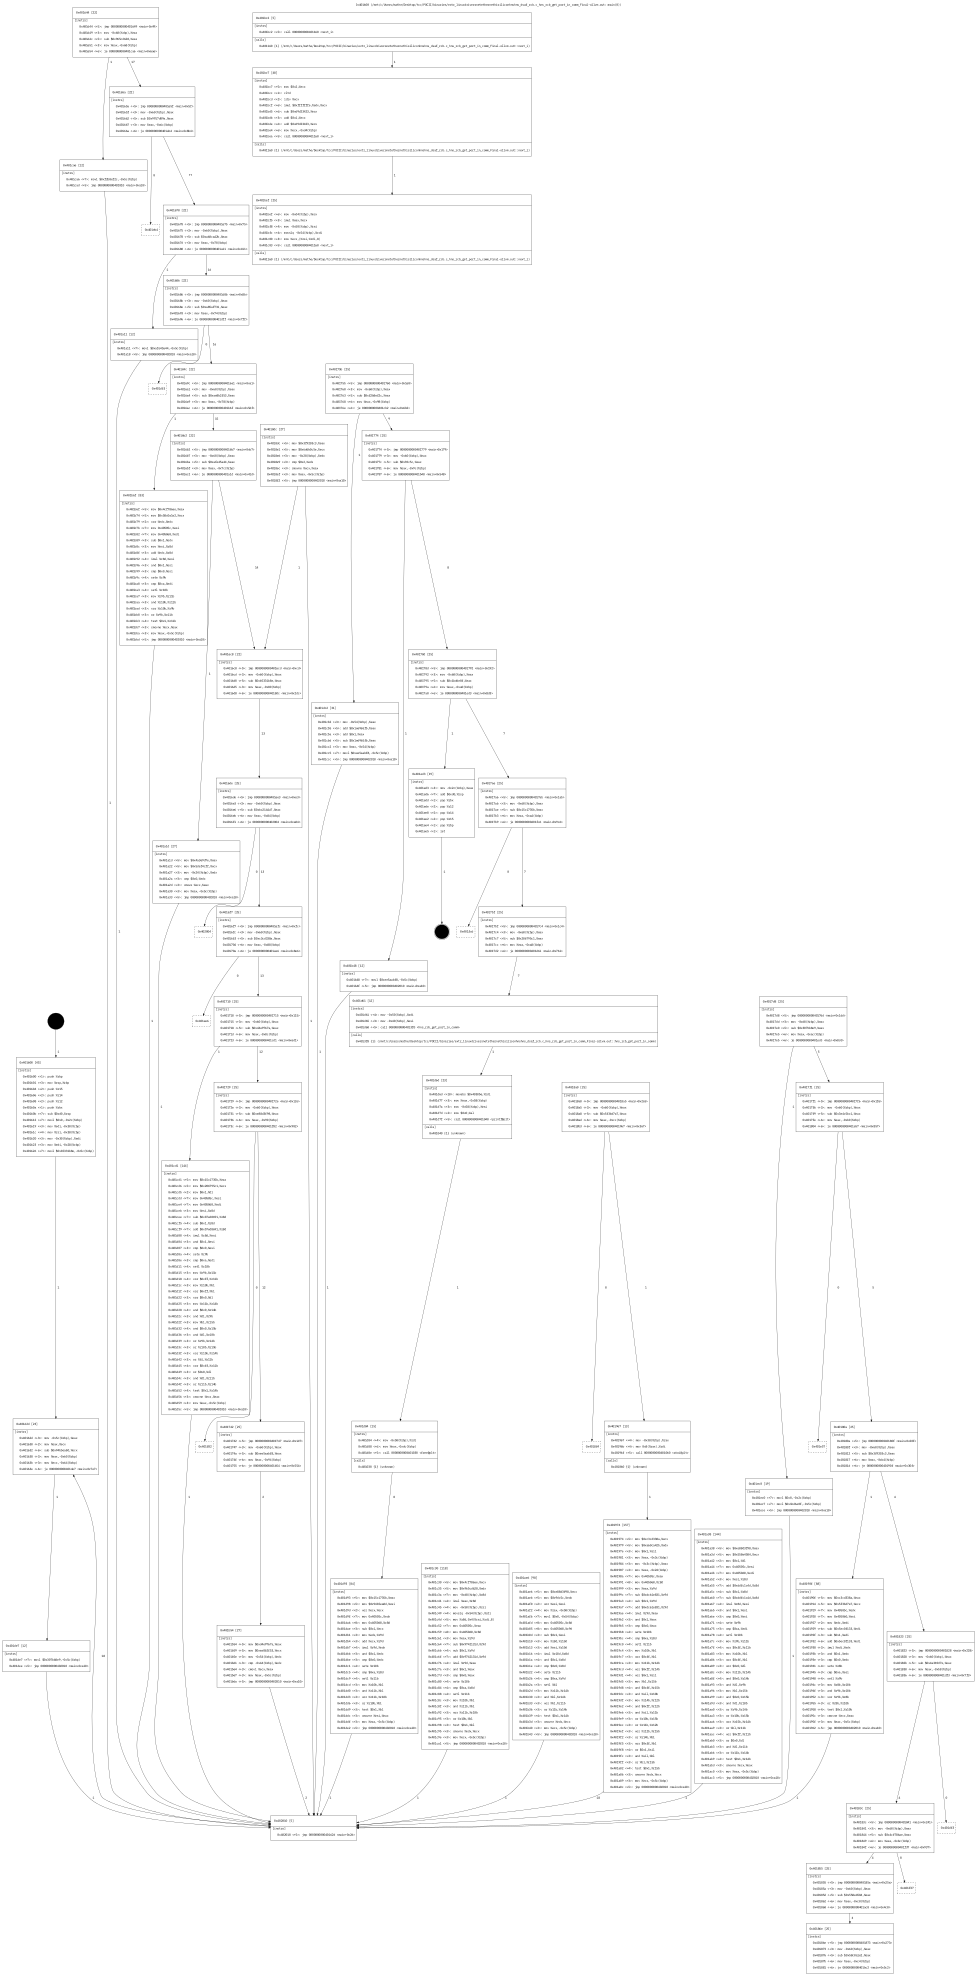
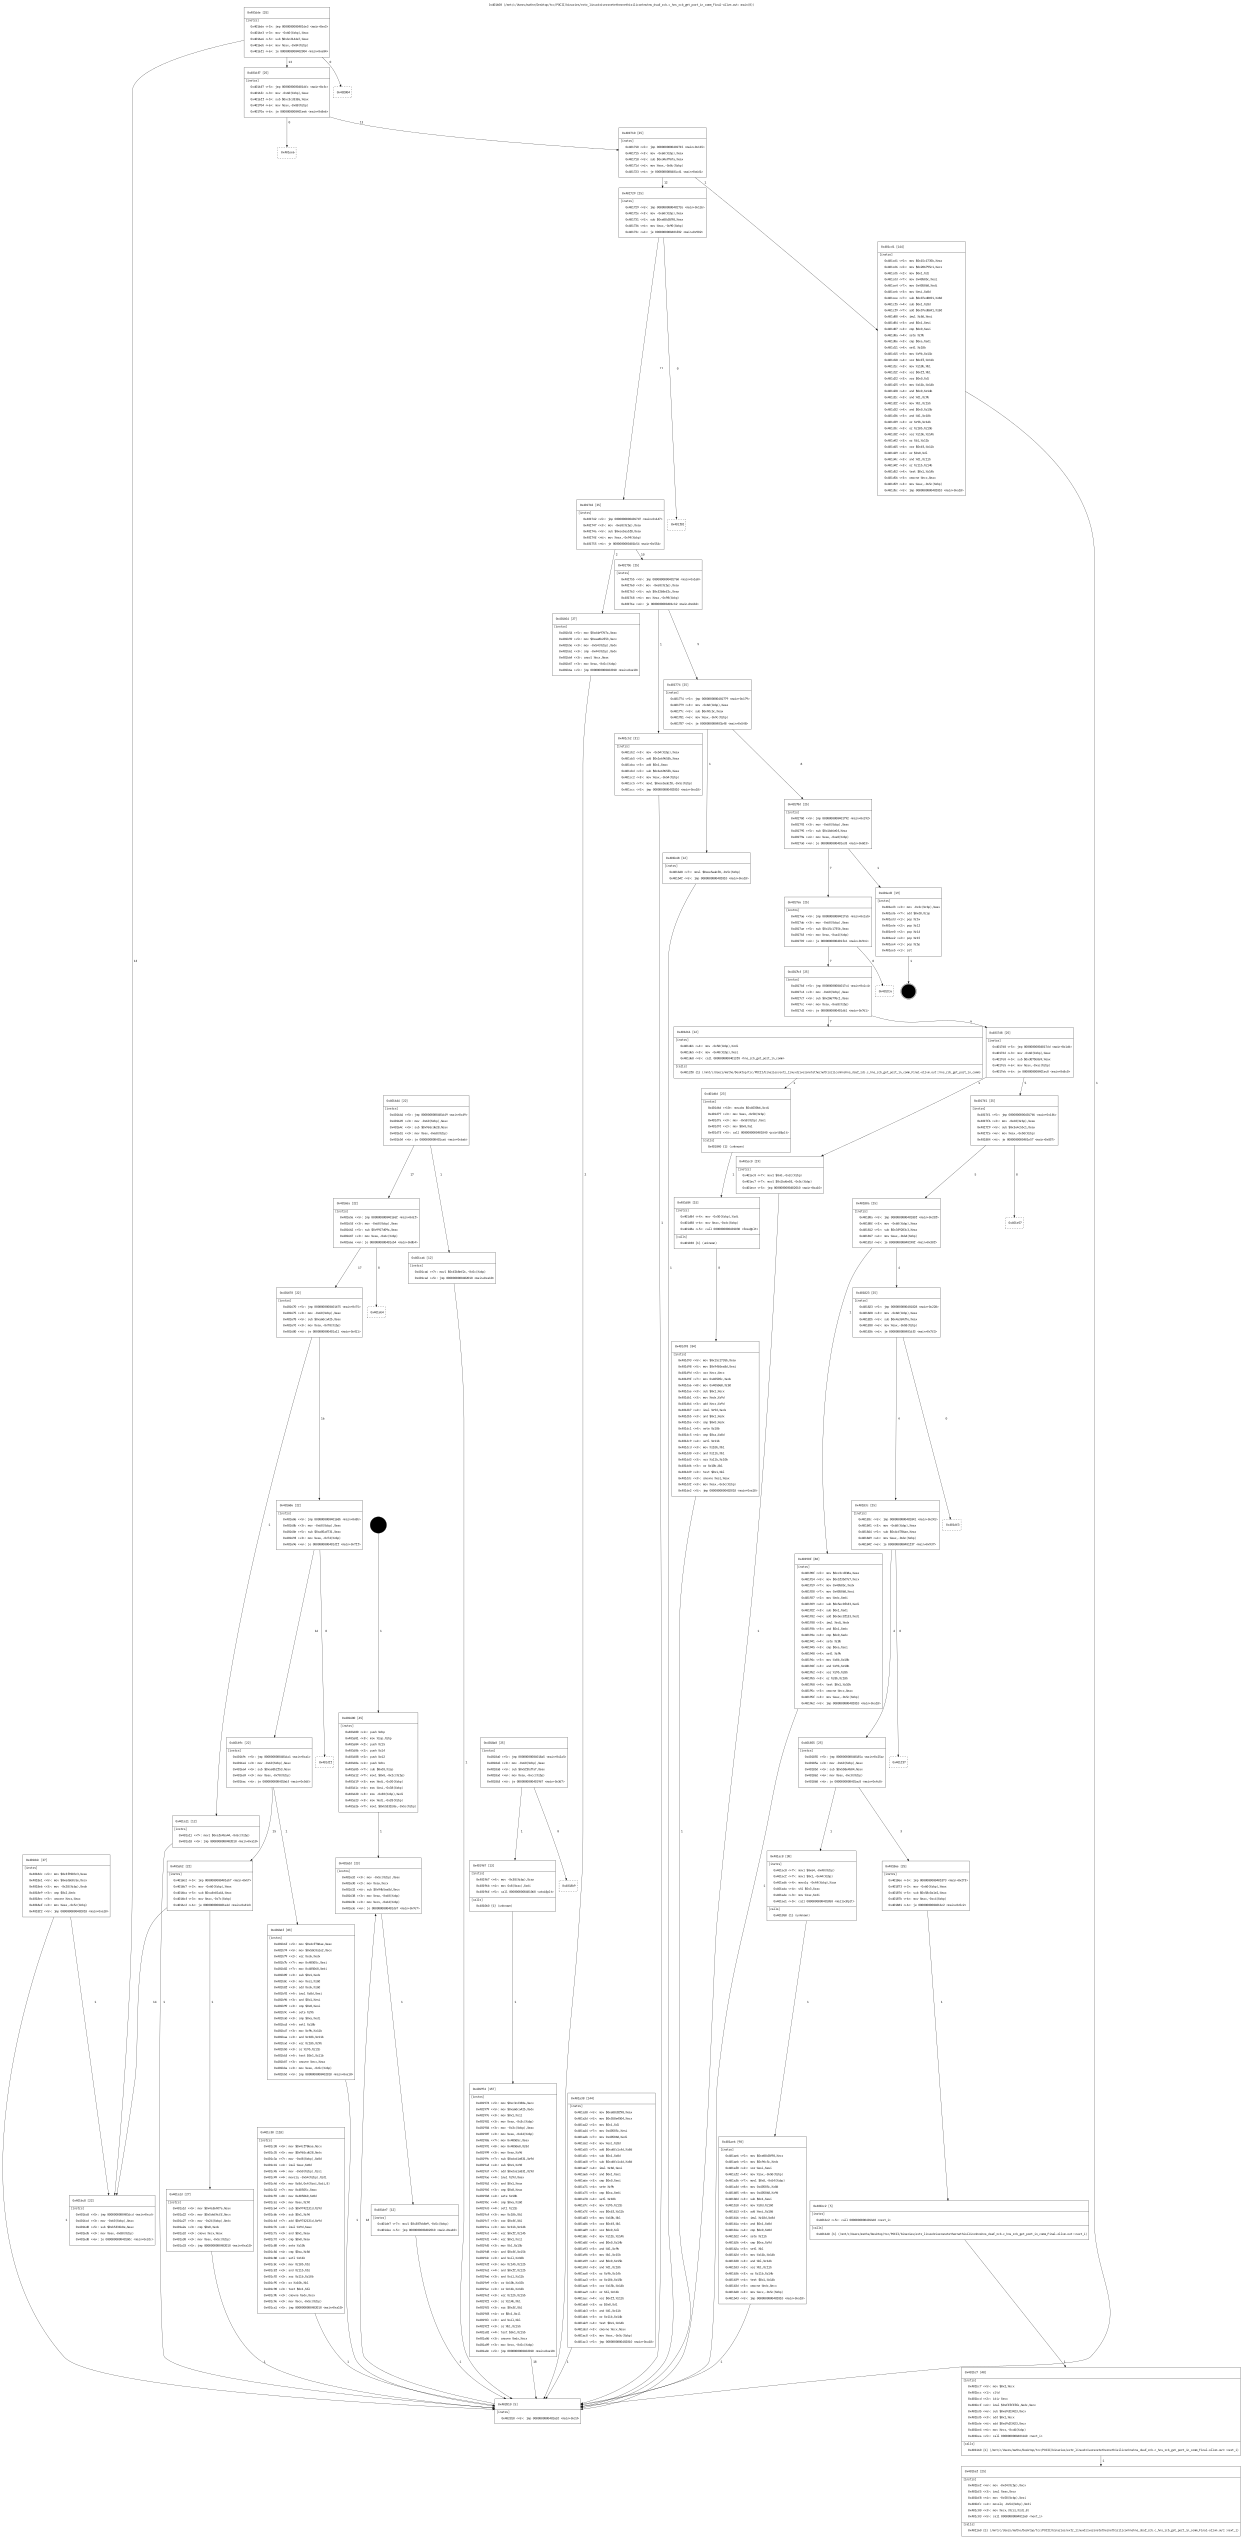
none -> (639, 554)
(259, 737) -> (132, 1079)
none -> (928, 1021)
none -> (812, 1886)
none -> (938, 2055)
